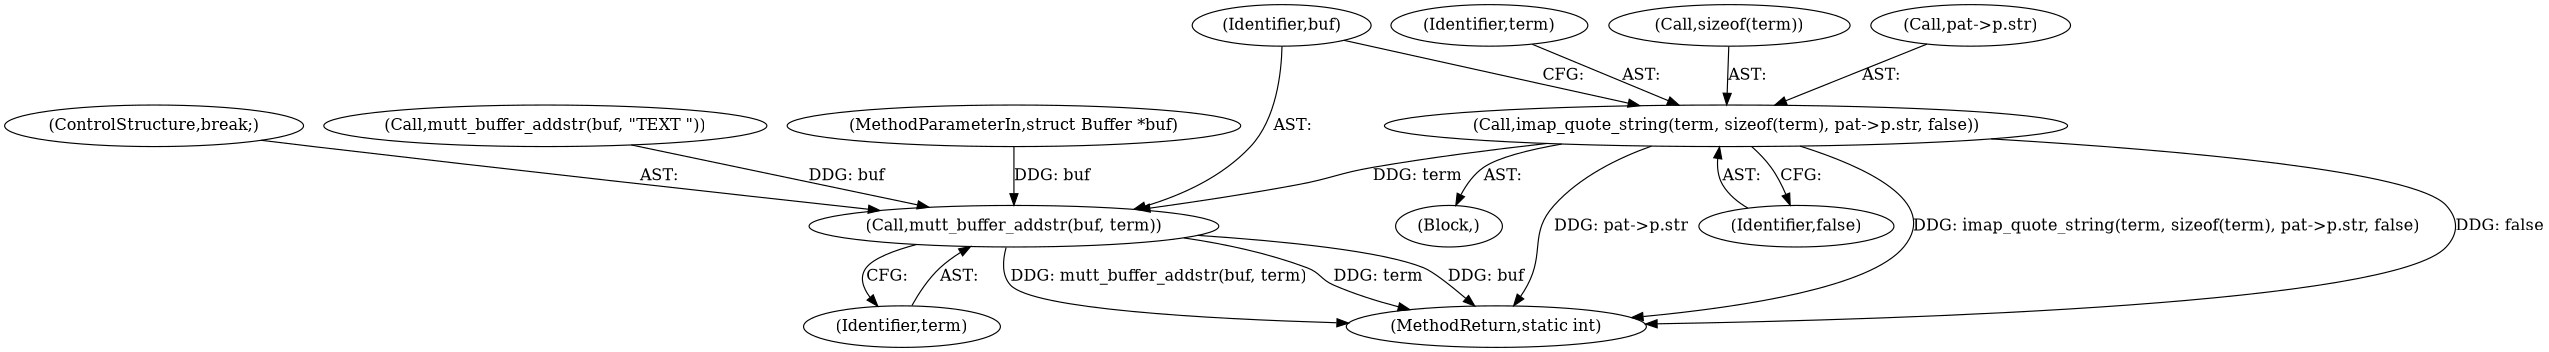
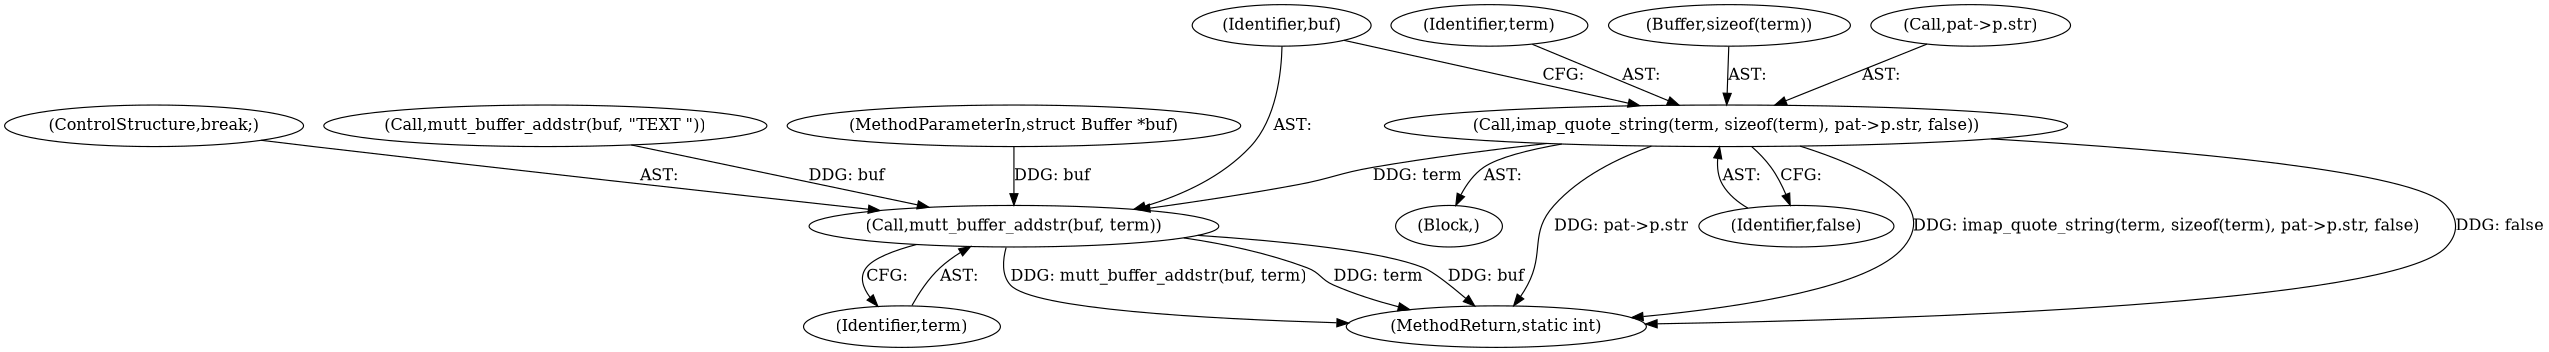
(1730, 25) -> (1730, 25)
